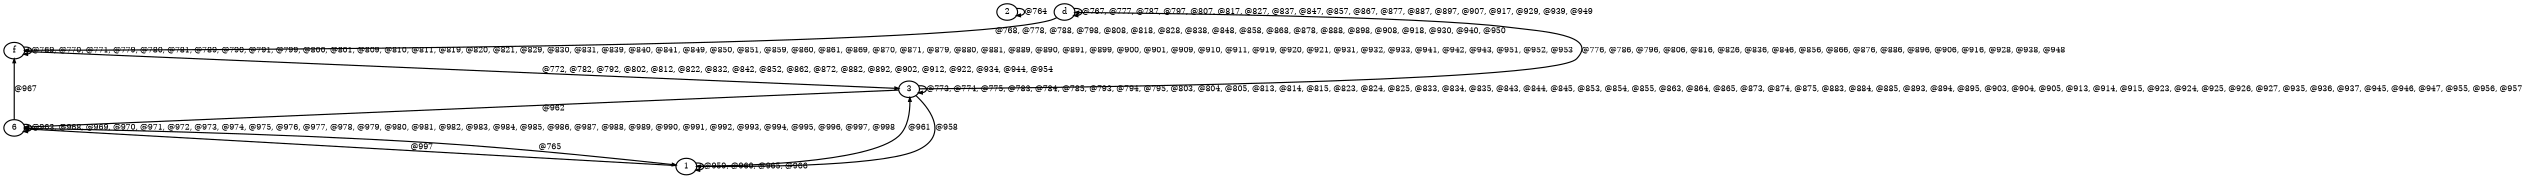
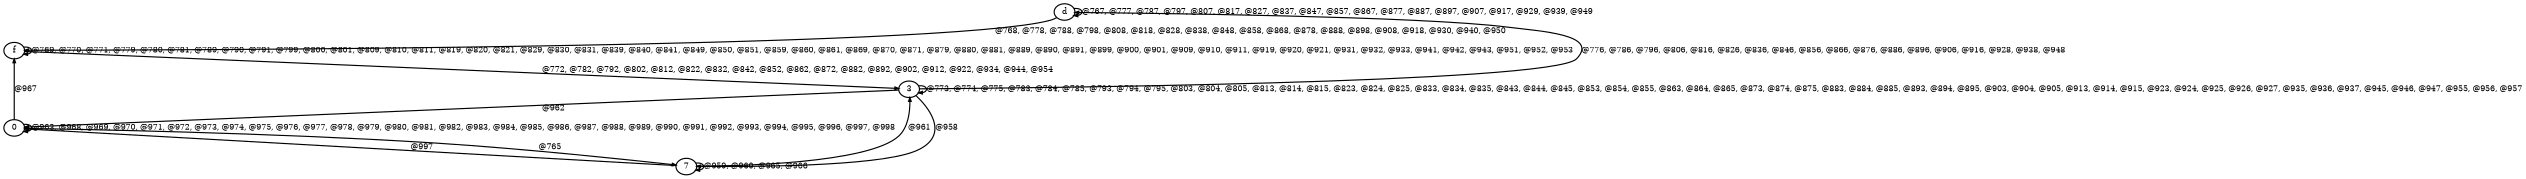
(1007, 12) -> none
(14, 128) -> (14, 128)
(686, 167) -> (686, 167)
